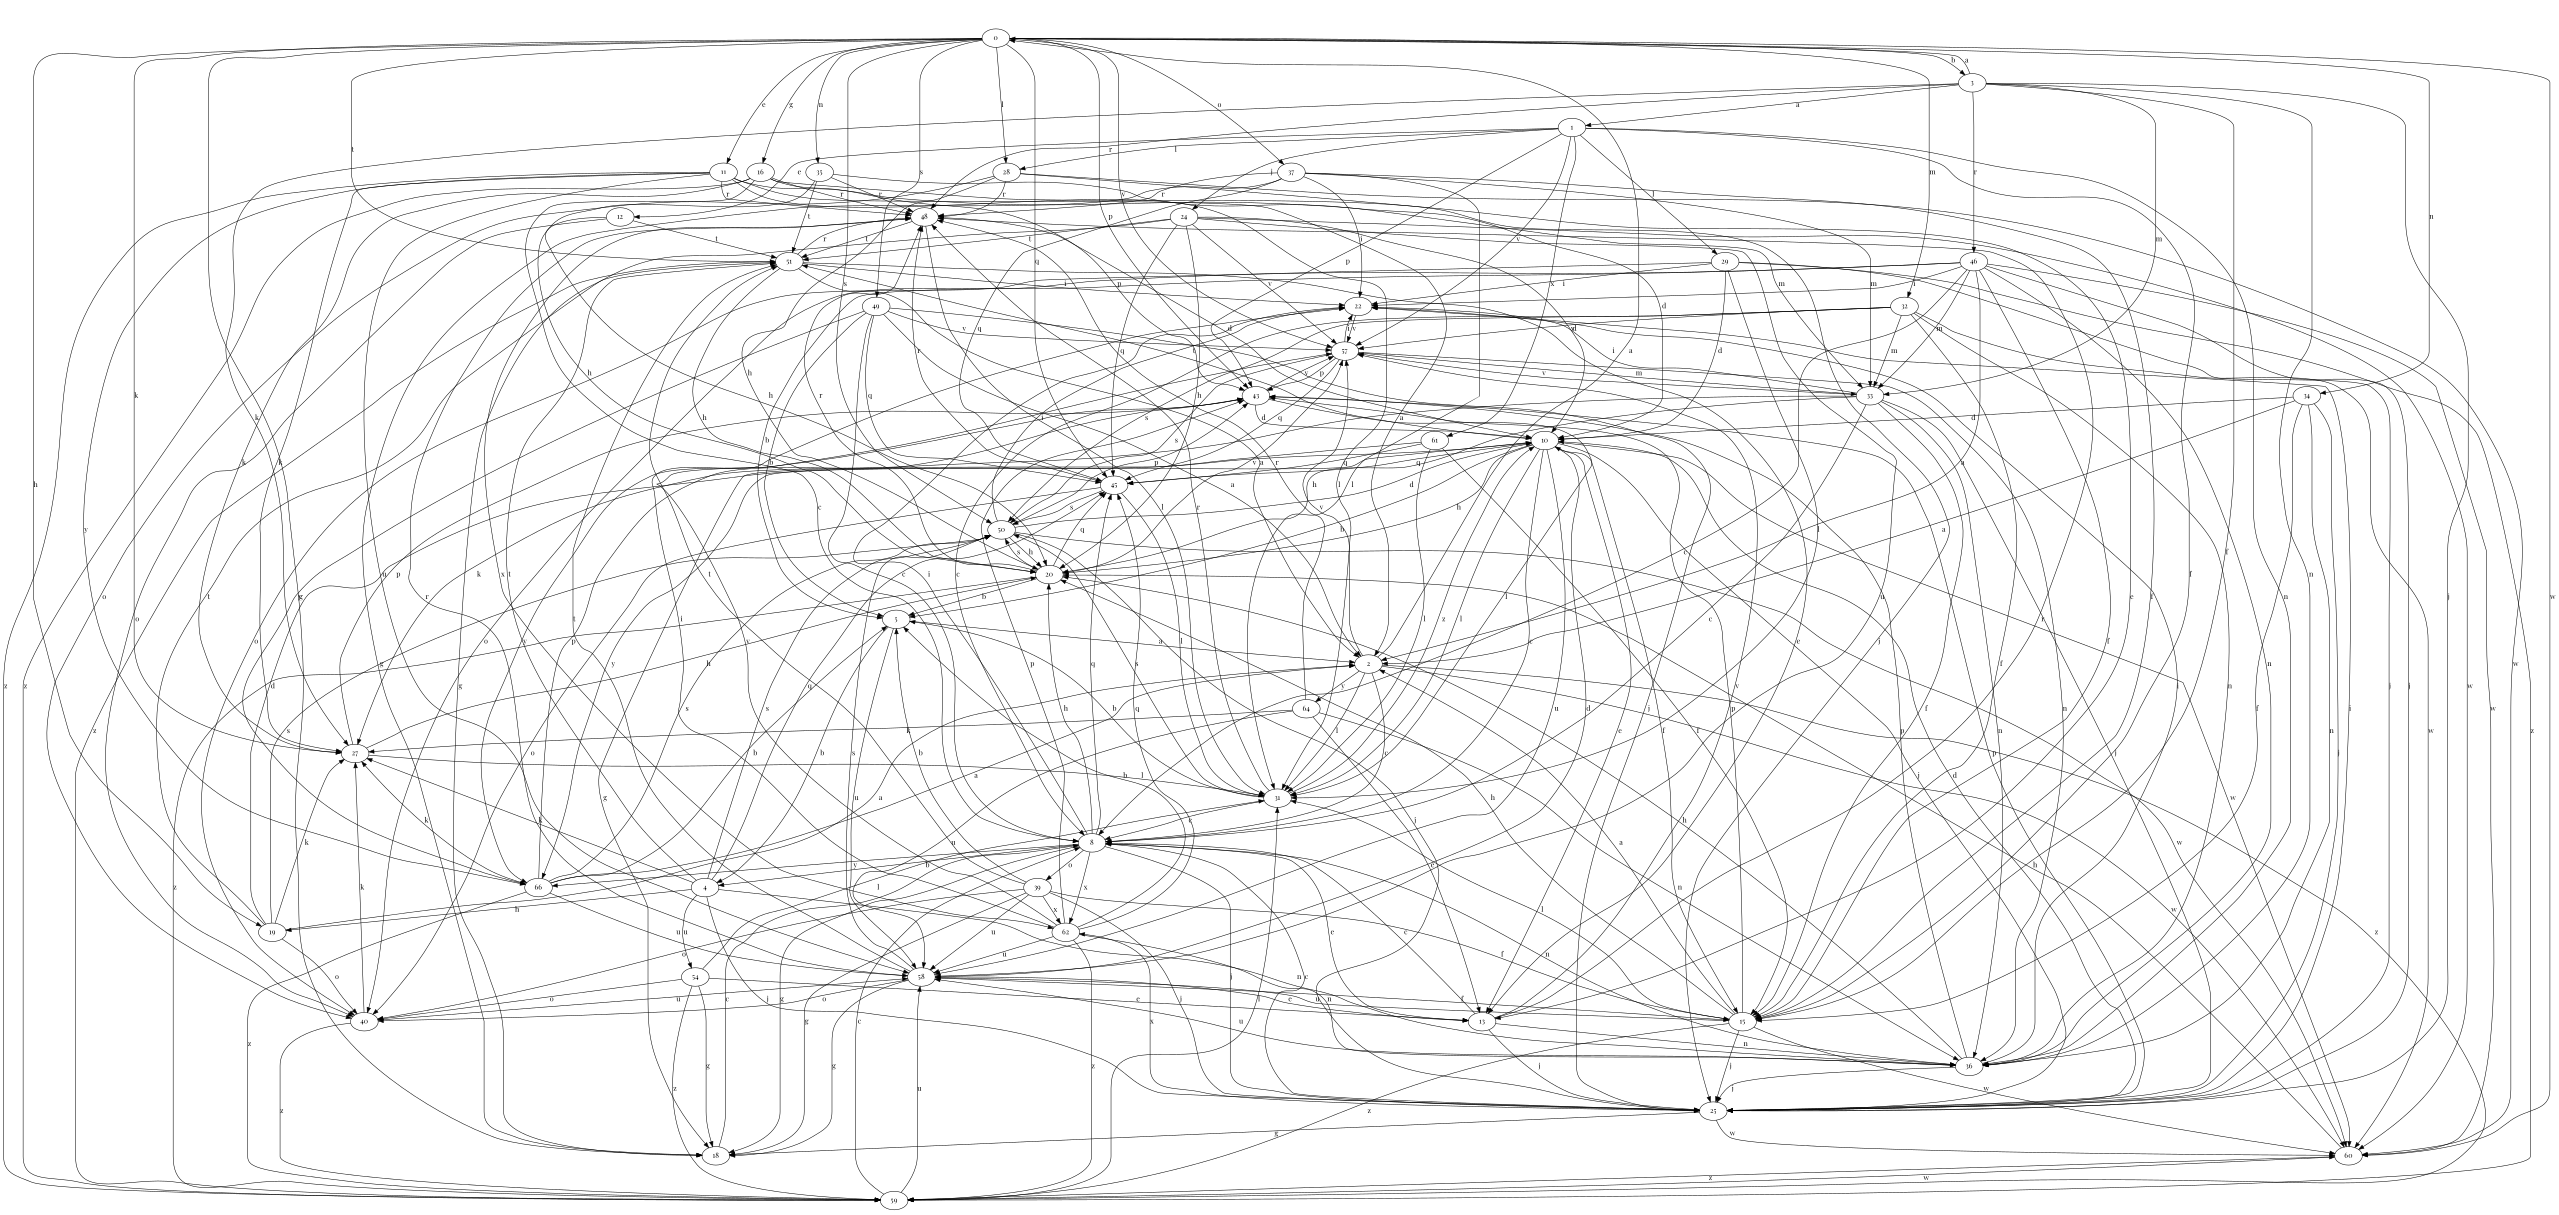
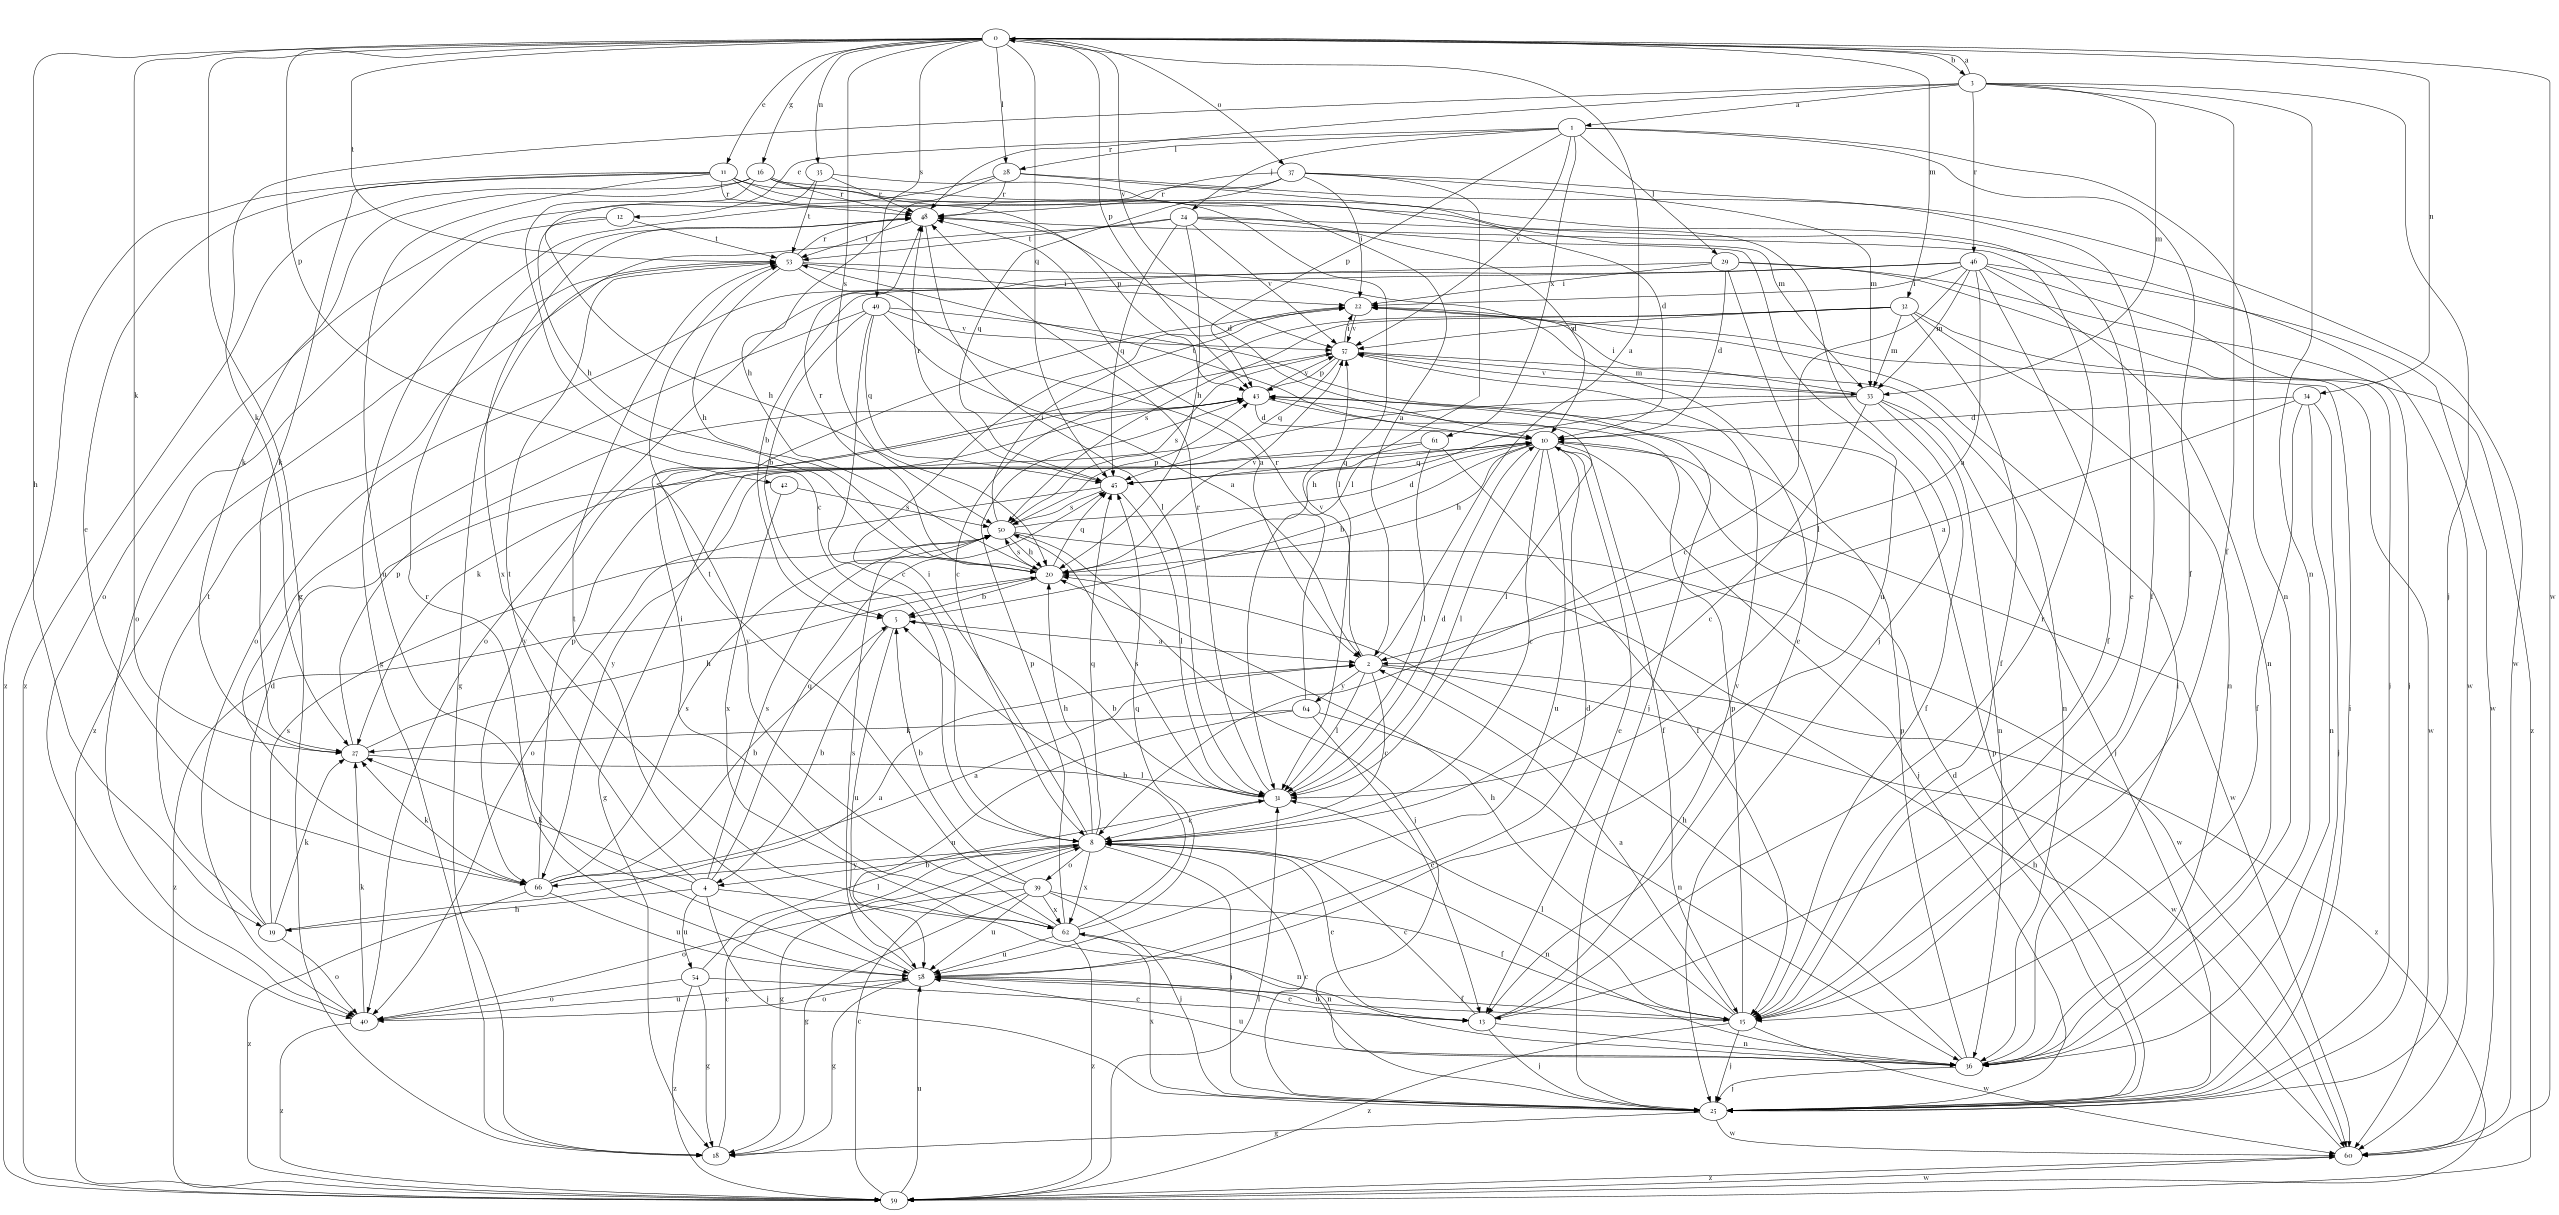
(789, 262) -> (789, 262)
none -> (784, 485)
(86, 530) -> (86, 530)
(1444, 619) -> (1444, 619)
